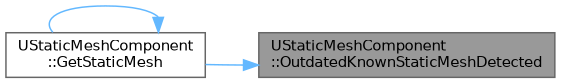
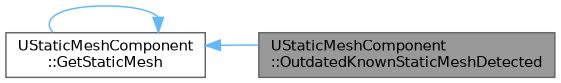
(224, 65) -> (239, 45)
